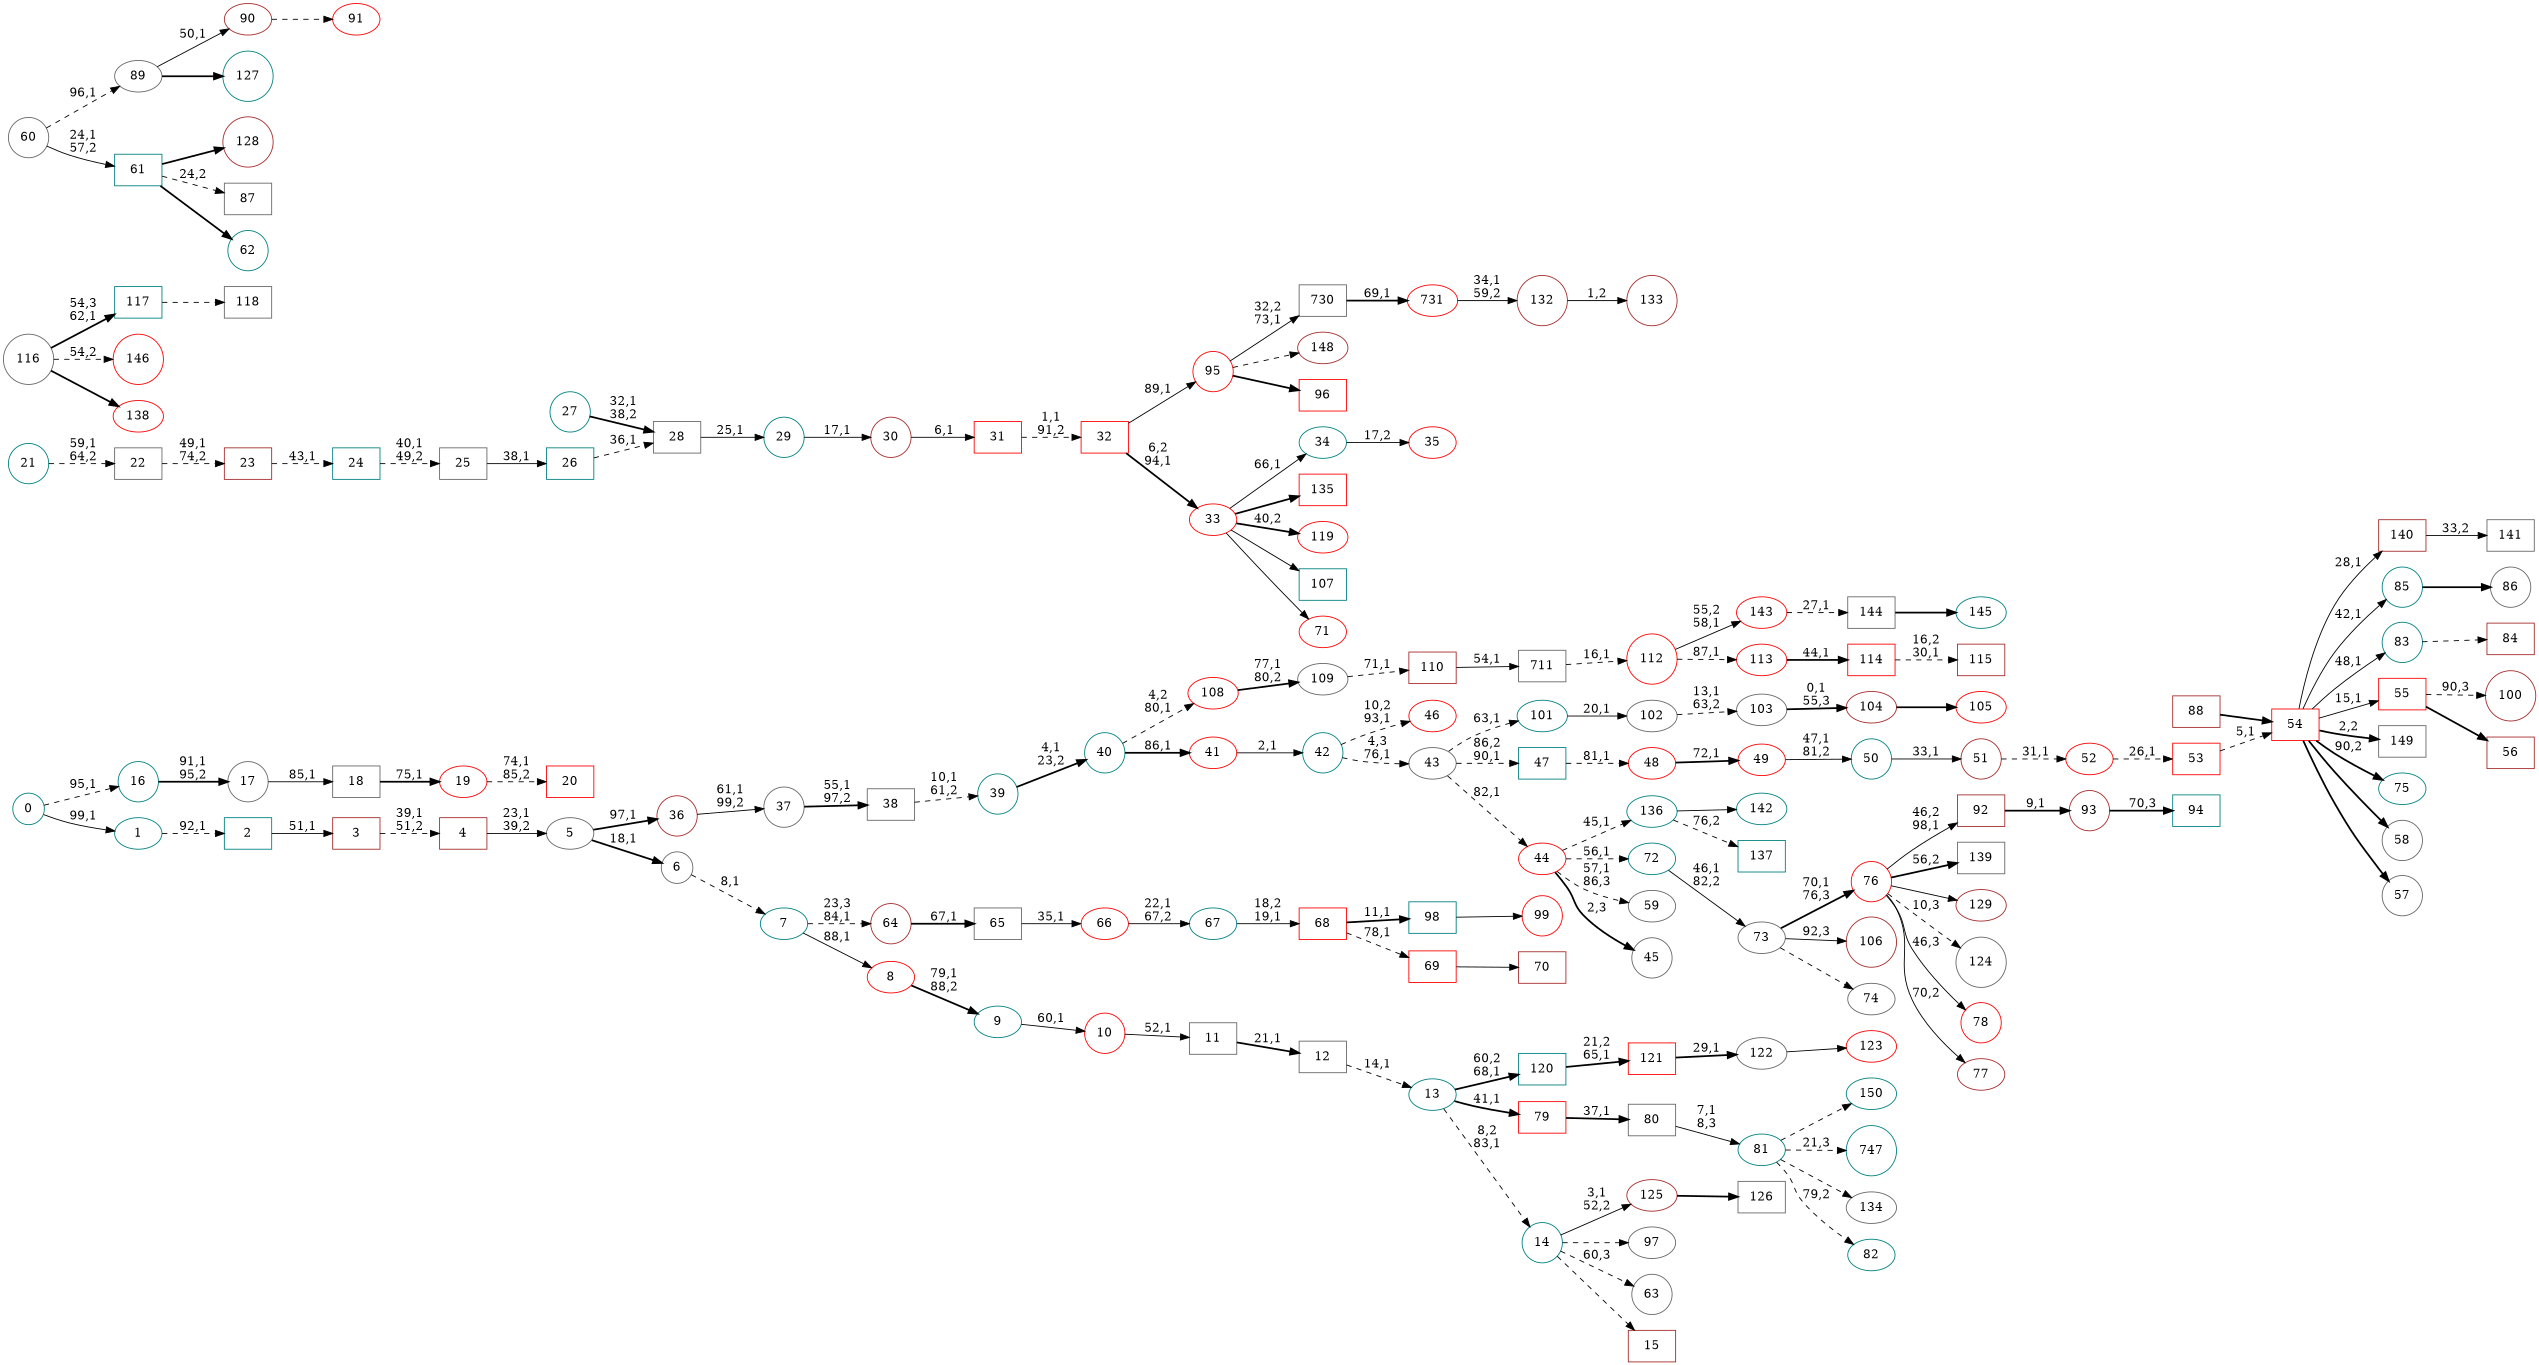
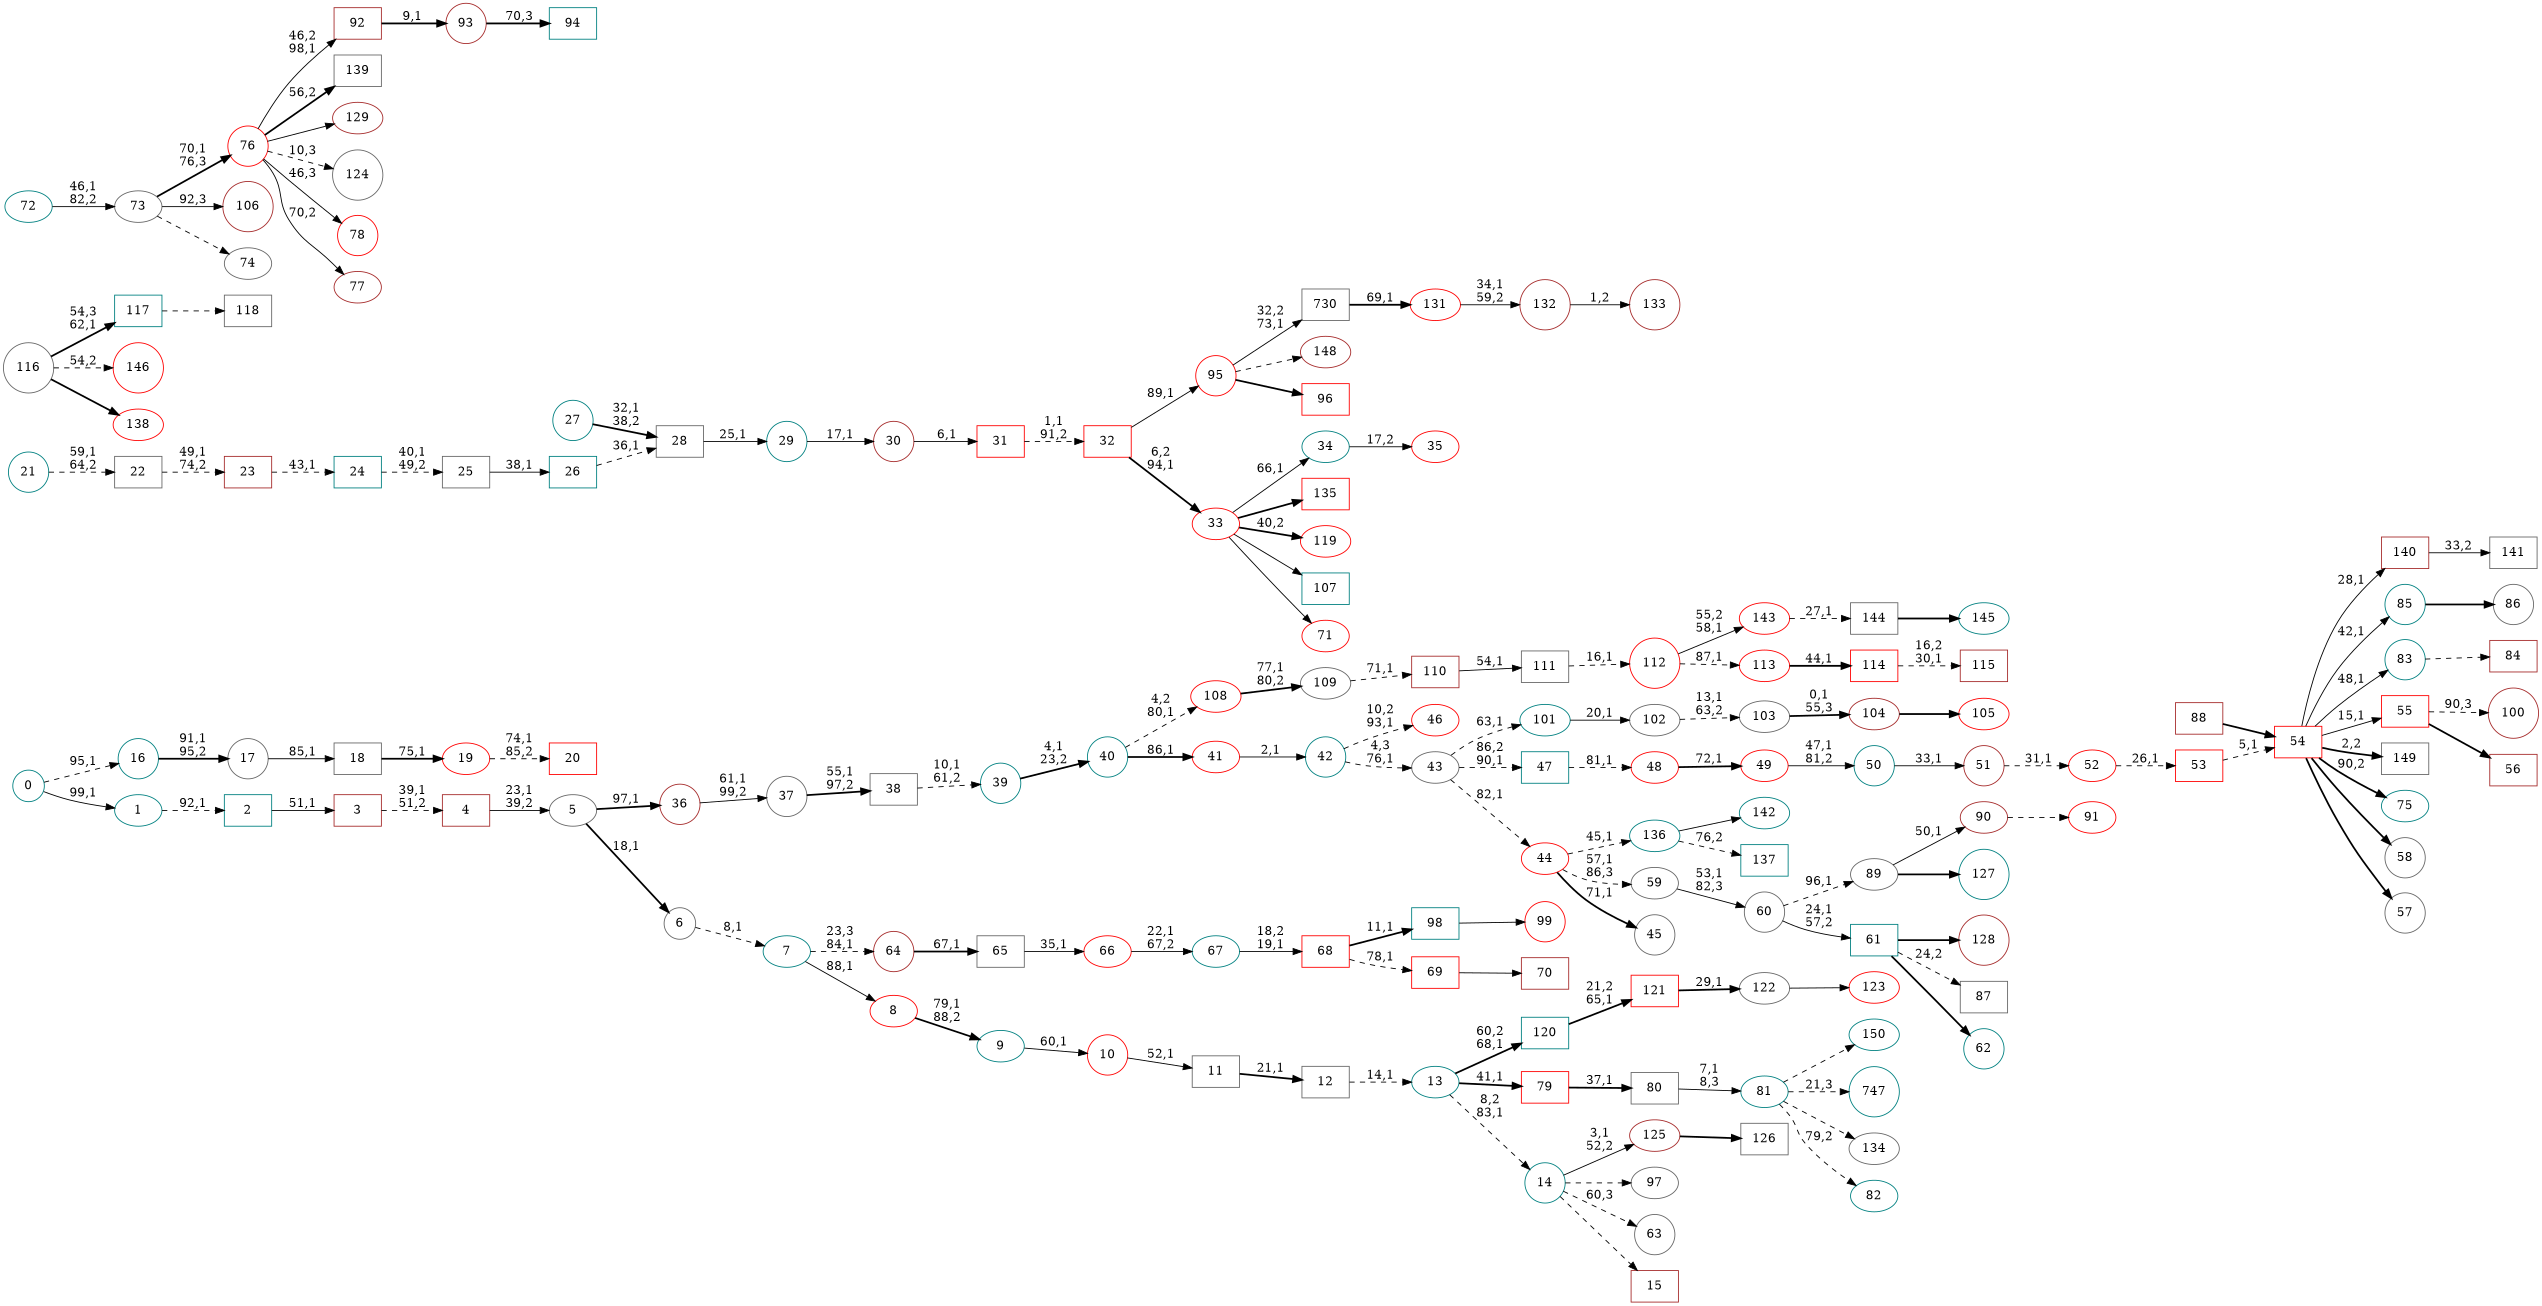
(1433, 301) -> (1435, 305)
(1542, 666) -> (1545, 667)
(1593, 859) -> none
none -> (1707, 897)
(1597, 908) -> (1600, 893)
